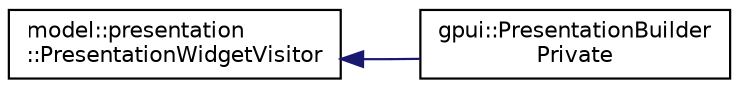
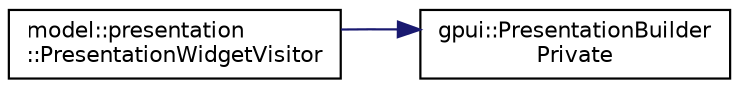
(392, 59) -> (369, 29)
